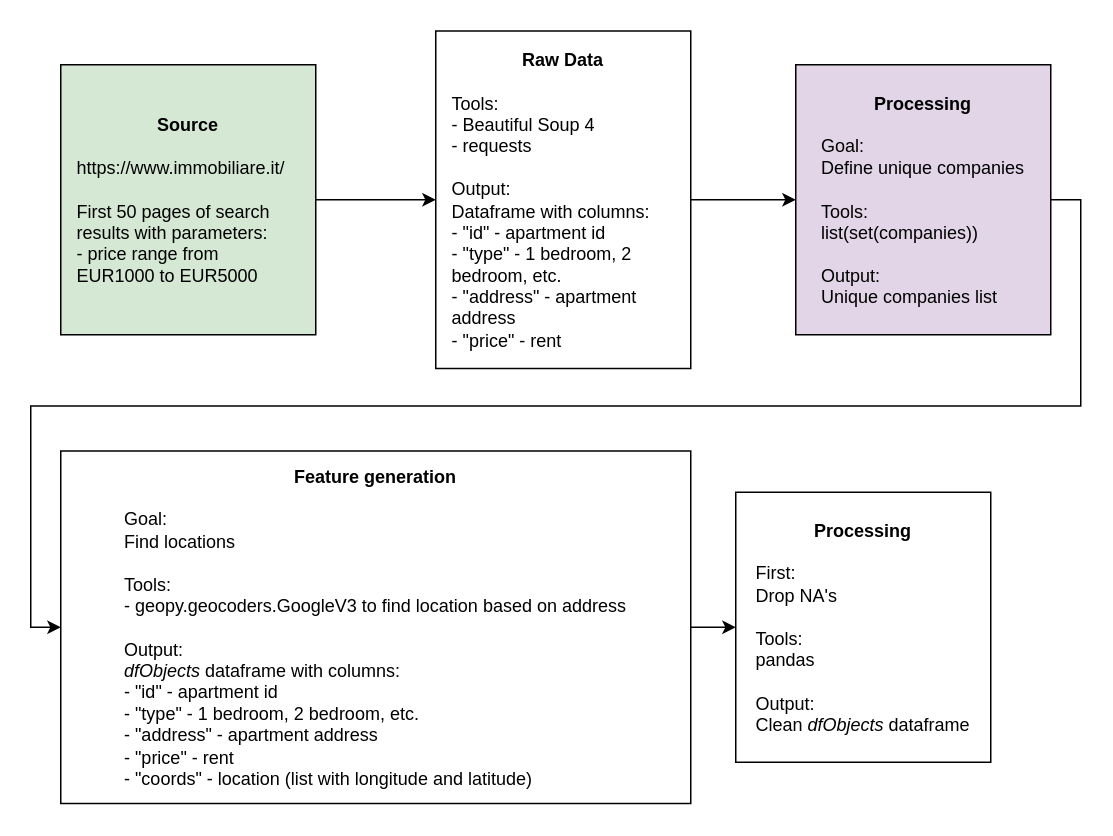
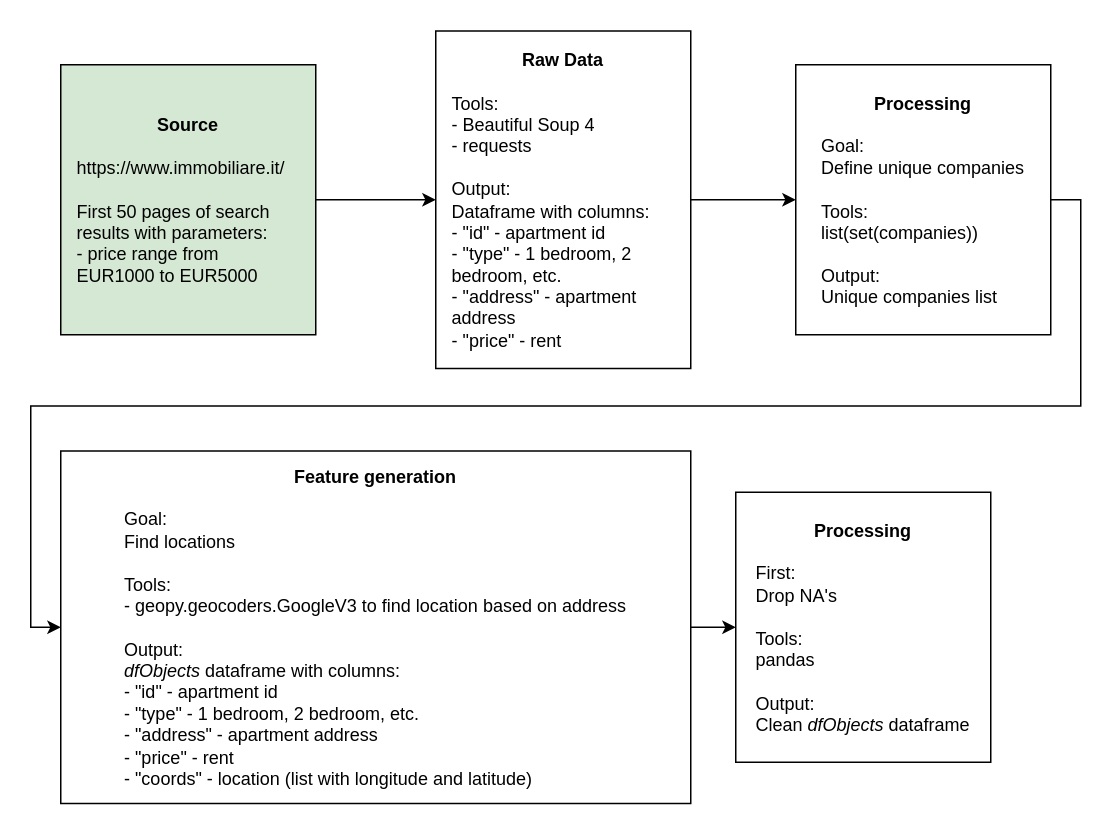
(923, 200) -> (923, 200)
